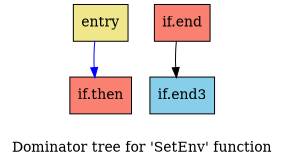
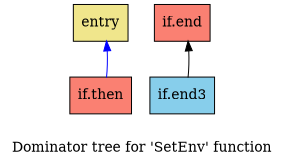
(94, 54) -> (107, 64)
(176, 54) -> (189, 64)
